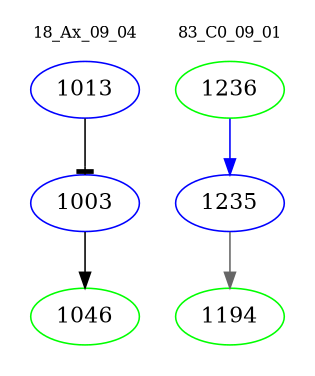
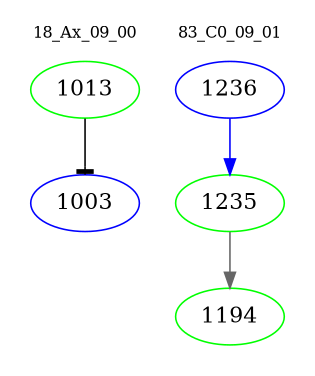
(85, 34) -> (85, 34)
(85, 90) -> (85, 90)
(230, 90) -> (230, 90)
(230, 203) -> (230, 203)
(85, 317) -> none
